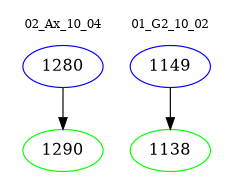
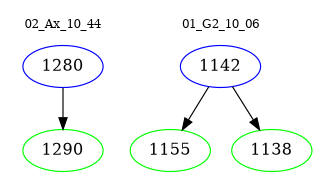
(63, 25) -> (63, 25)
(170, 25) -> (221, 25)
(170, 66) -> (220, 66)
none -> (170, 150)
